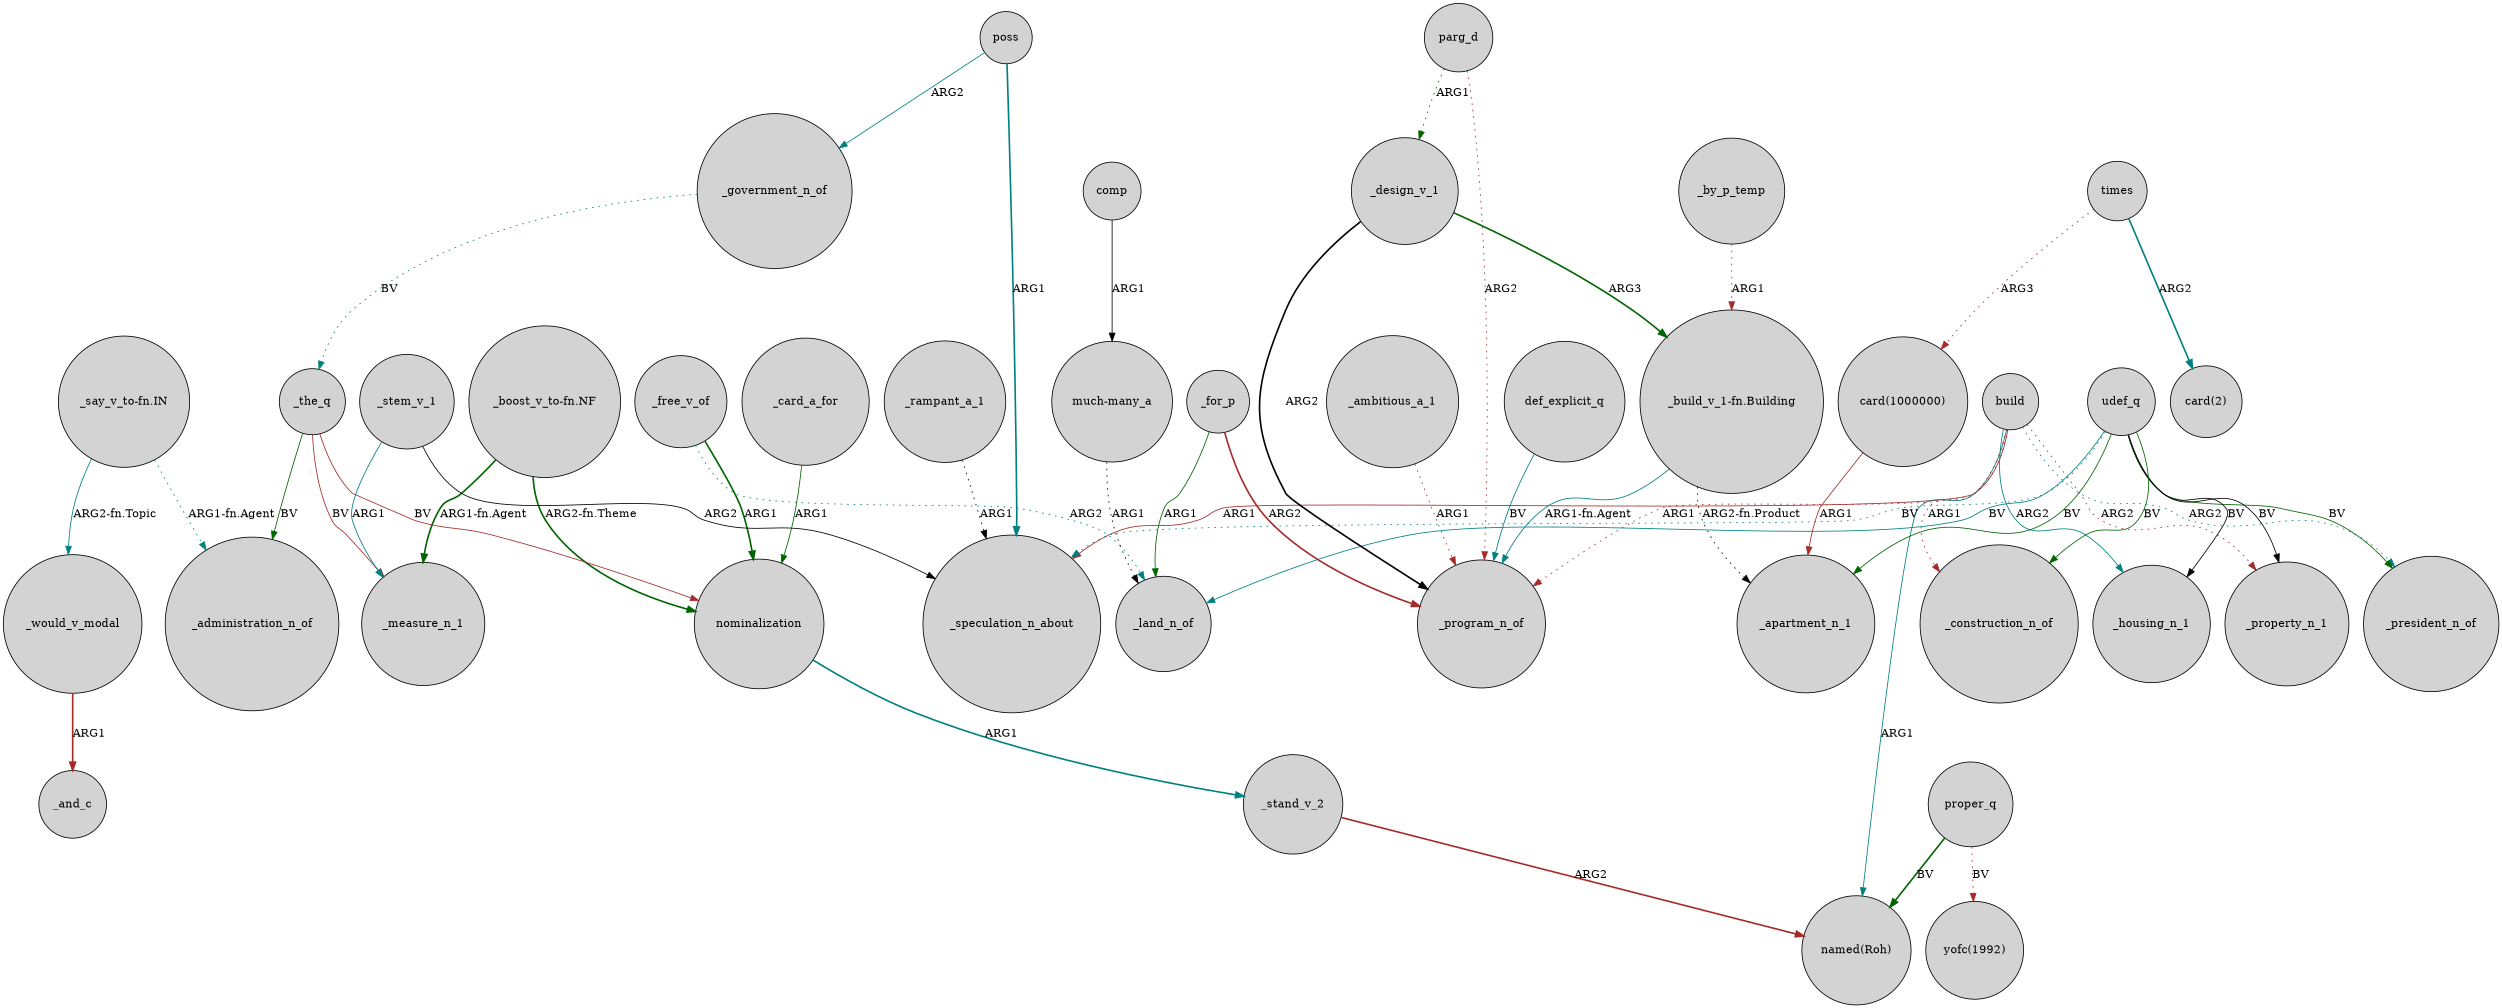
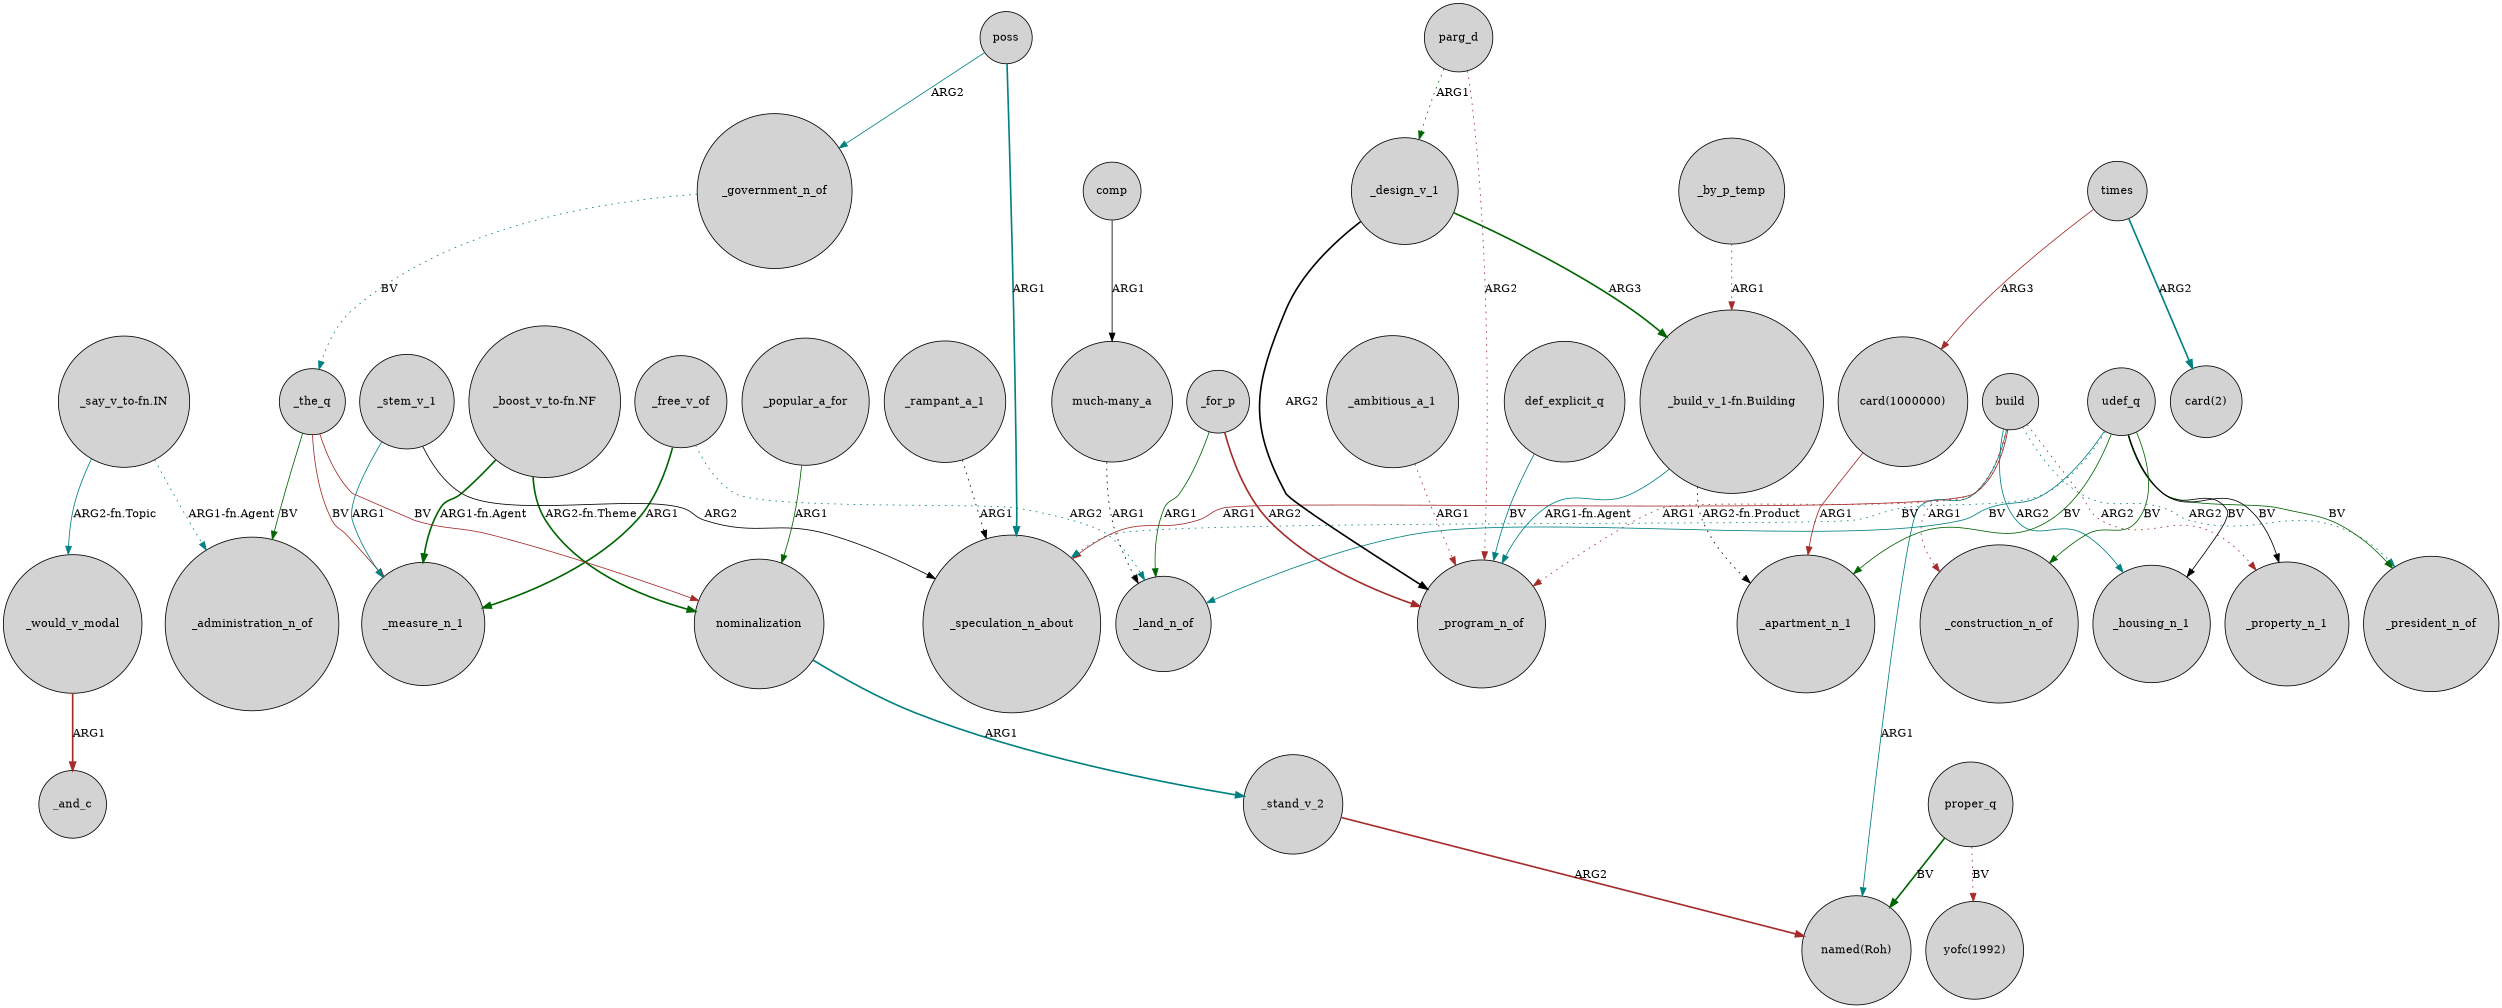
(2016, 272) -> (2016, 272)
(806, 402) -> (806, 402)
(739, 502) -> (604, 550)
